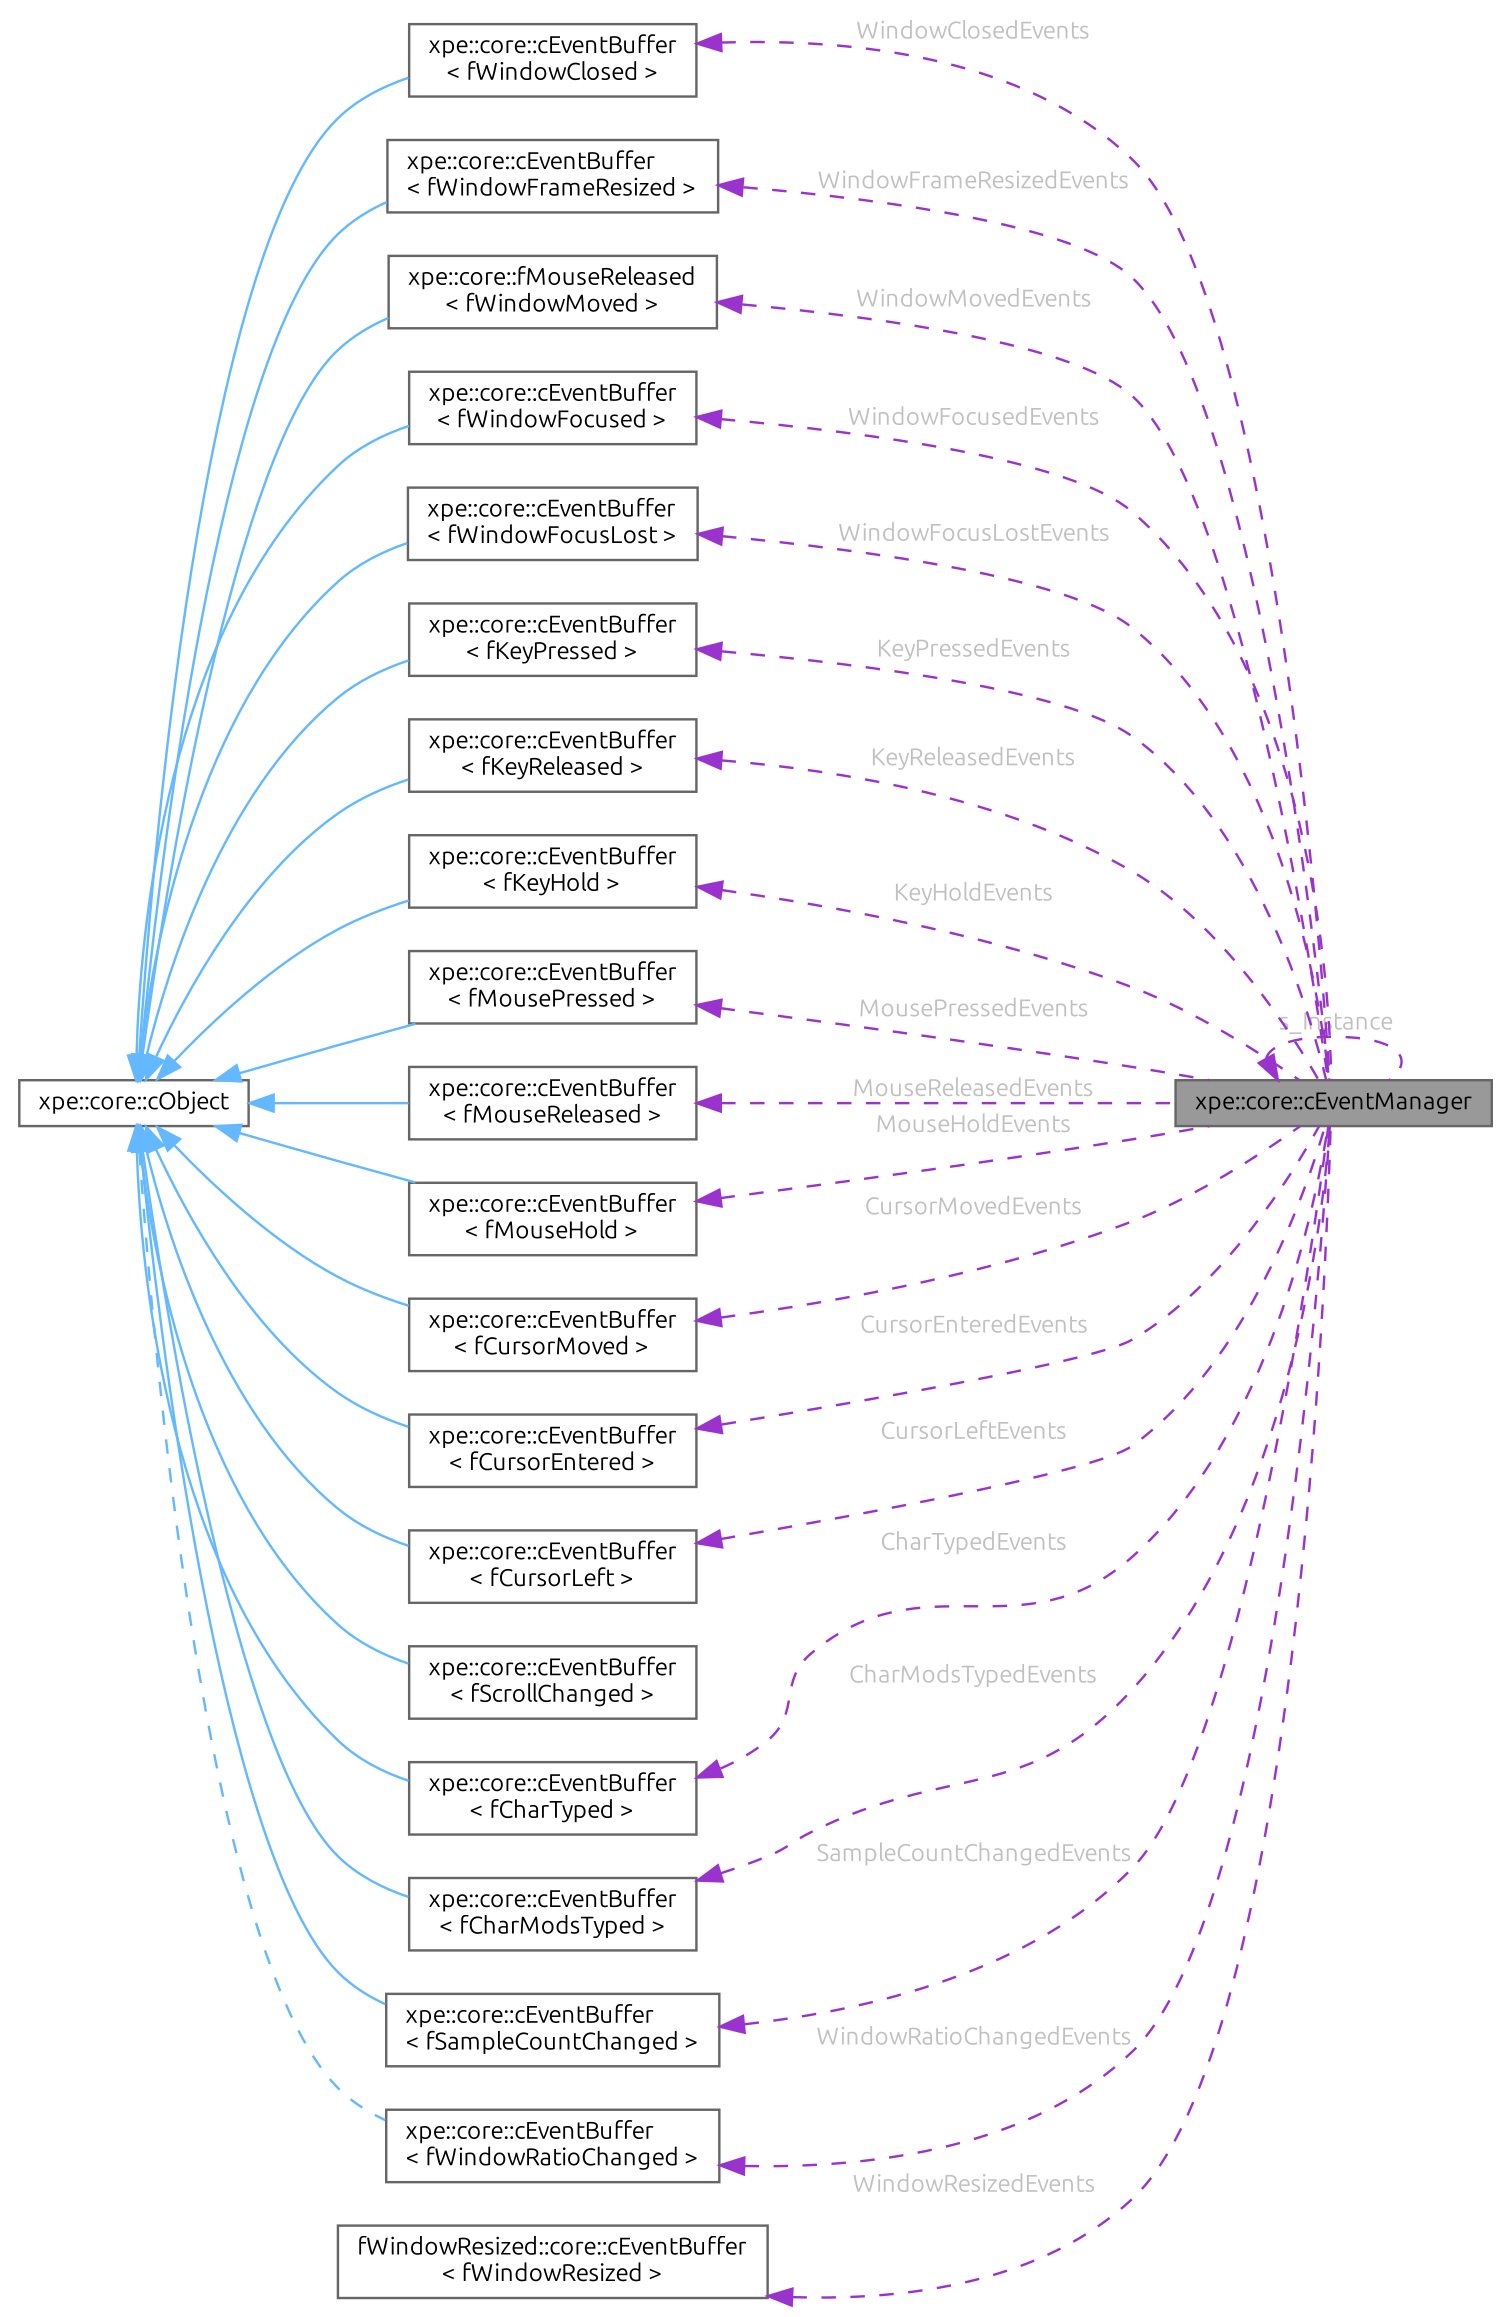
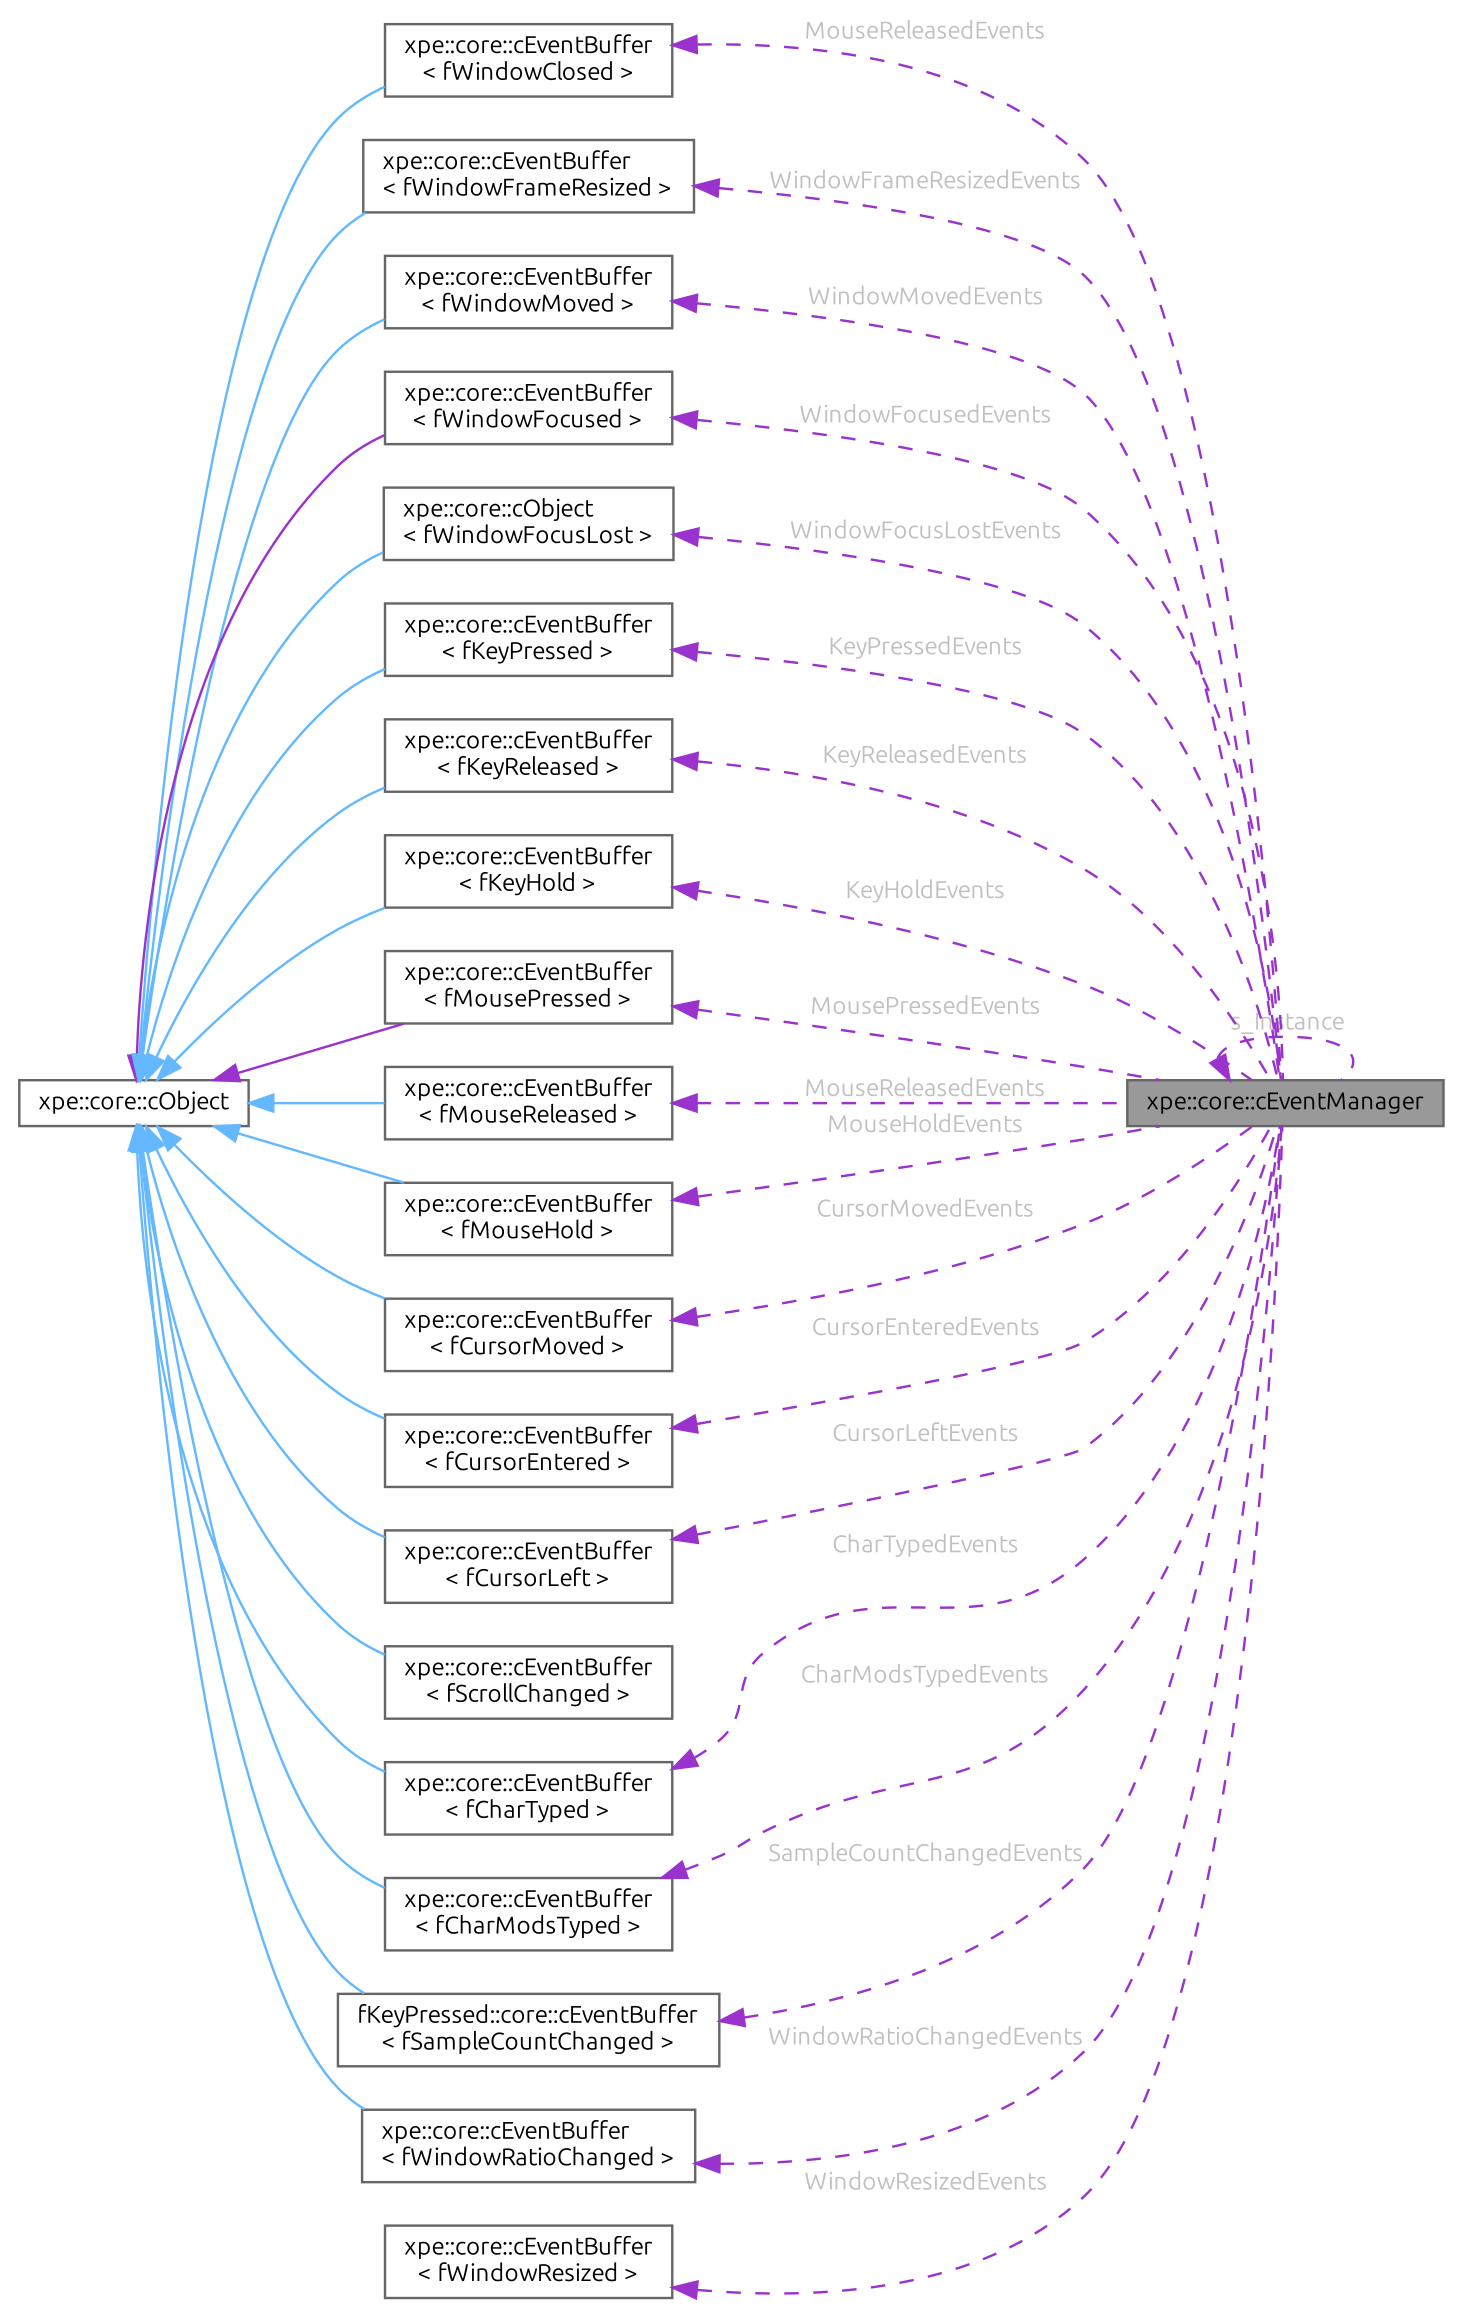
(972, 33) -> (923, 33)
(553, 292) -> (529, 292)
(553, 524) -> (529, 524)
(257, 572) -> (249, 588)
(327, 1048) -> (321, 1048)
(197, 1660) -> (197, 1648)
(553, 2030) -> (529, 2030)
(553, 2262) -> (529, 2262)
